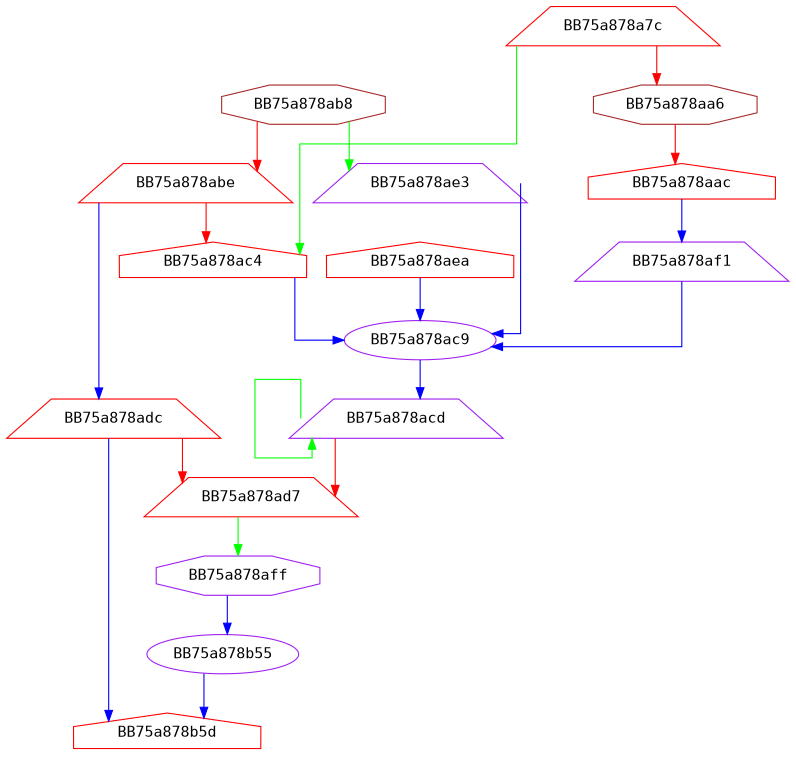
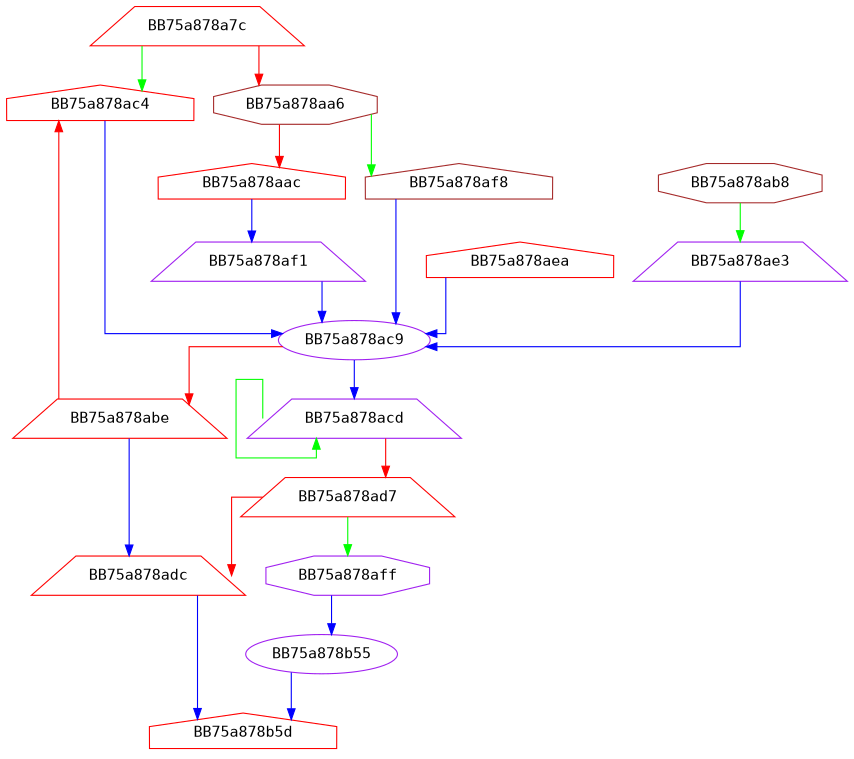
(257, 141) -> (212, 347)
none -> (459, 183)
(182, 455) -> (232, 515)
